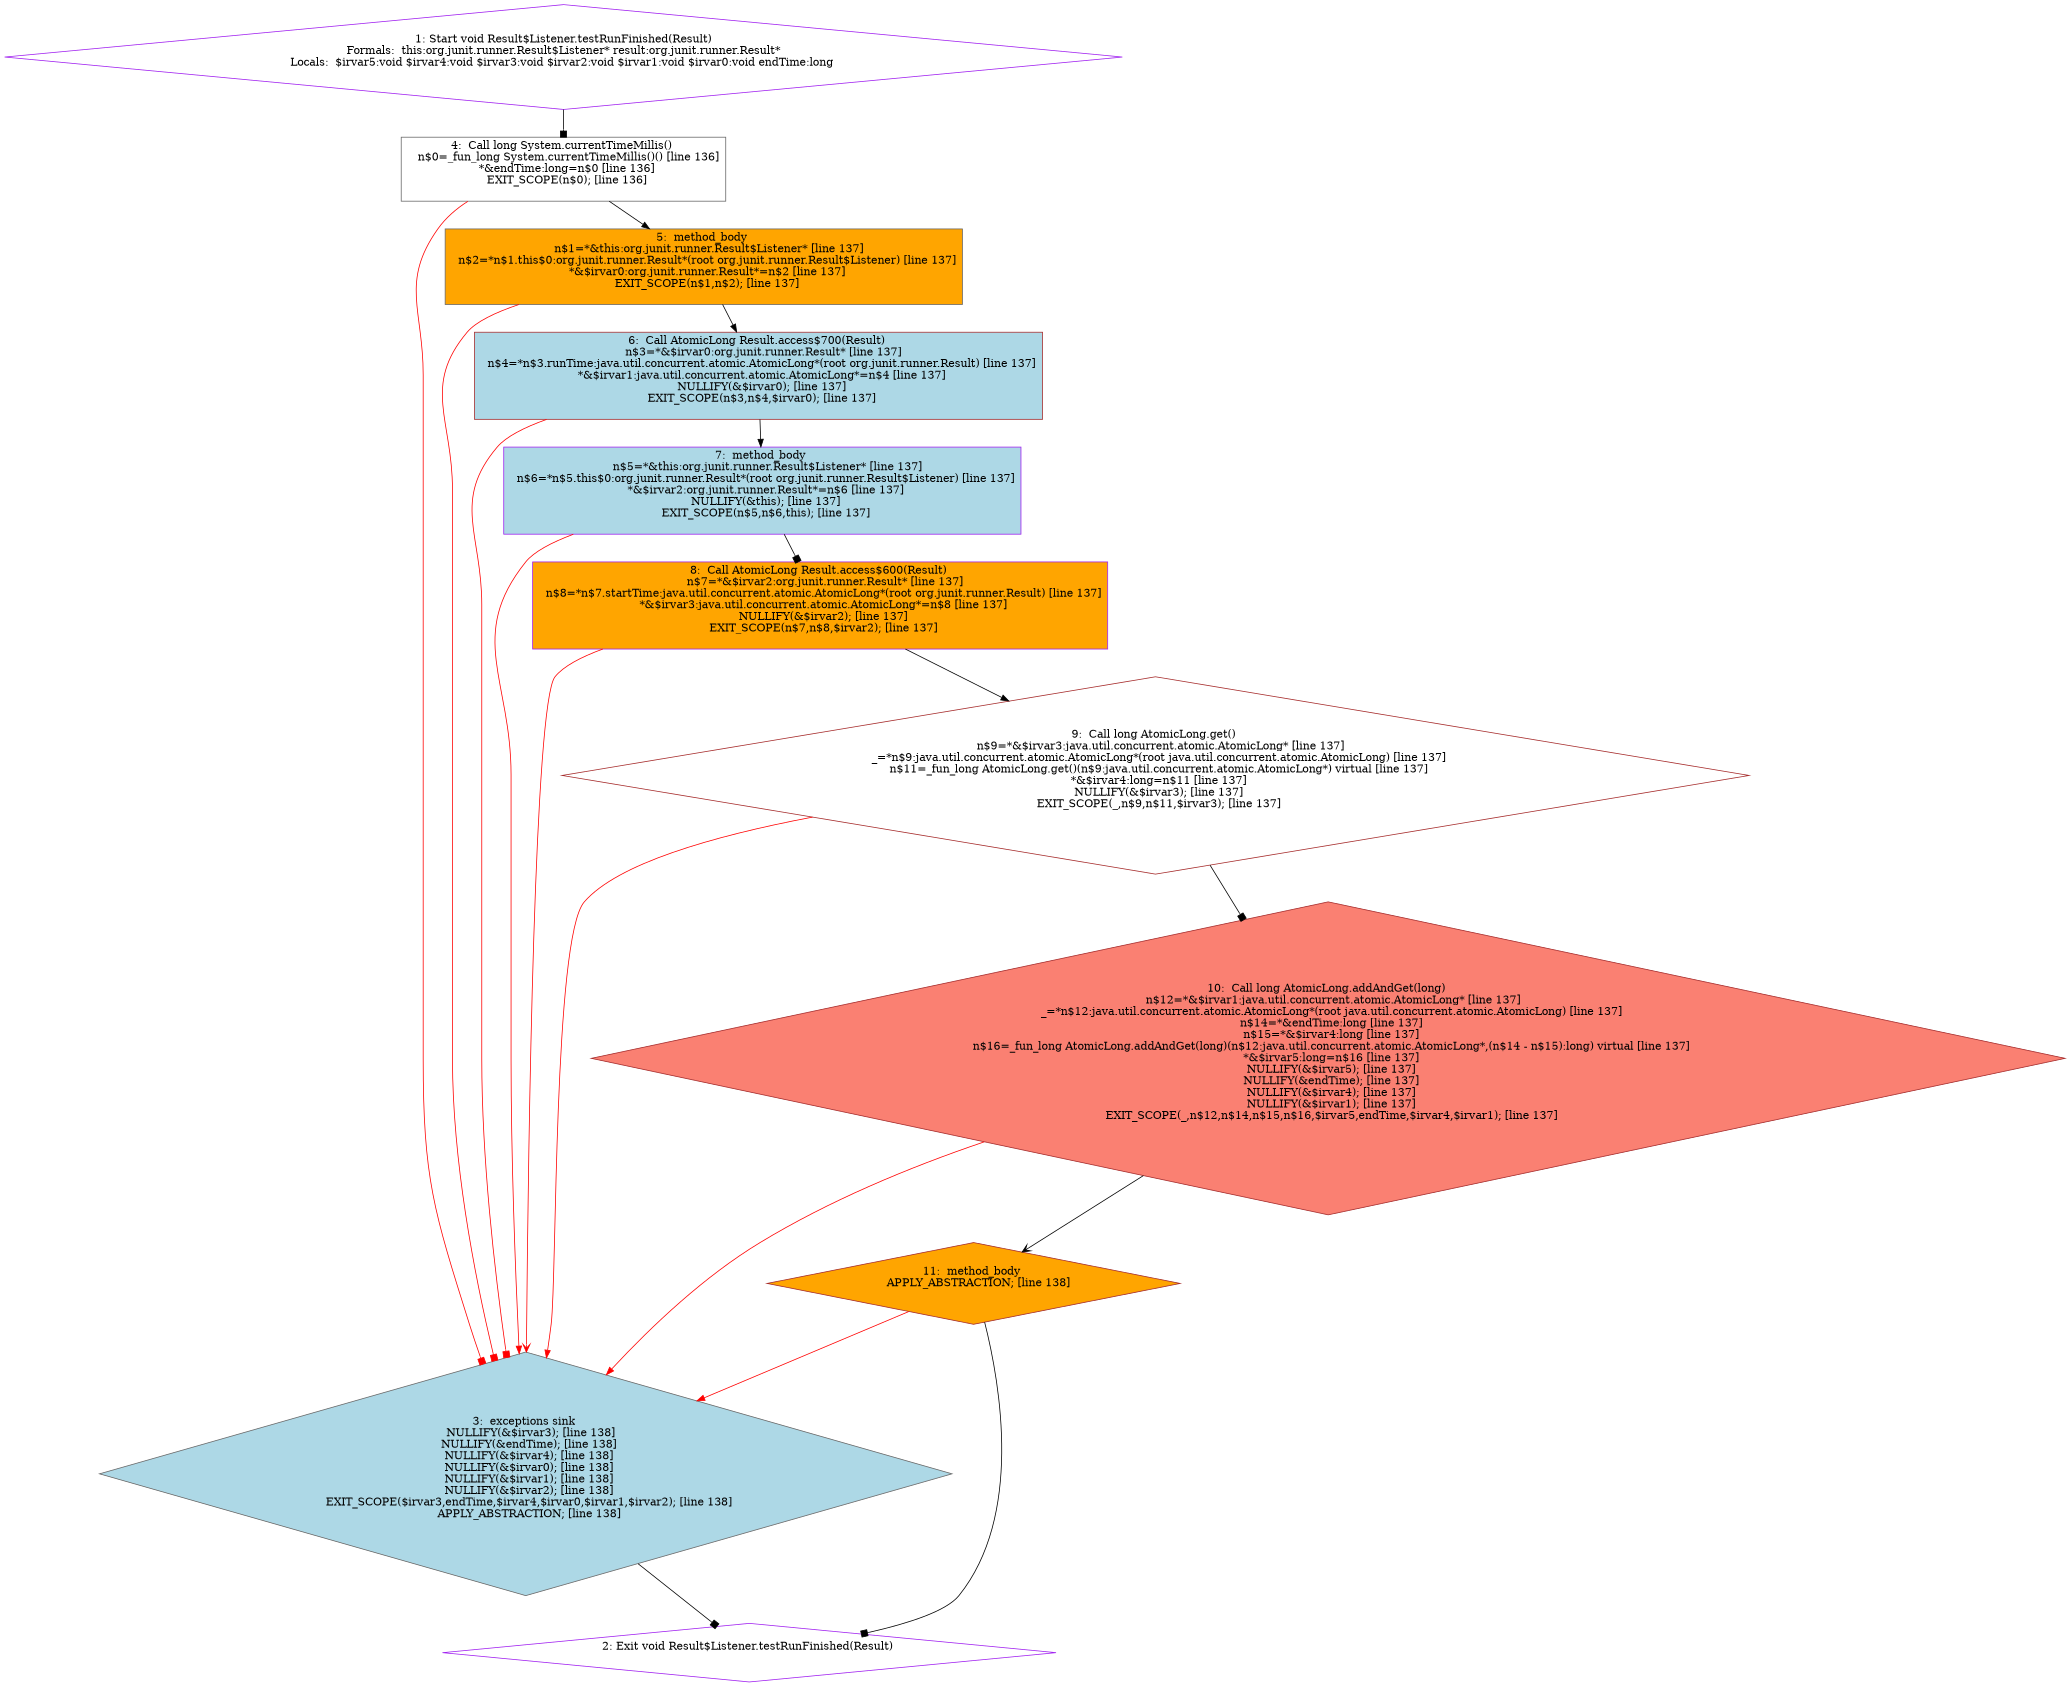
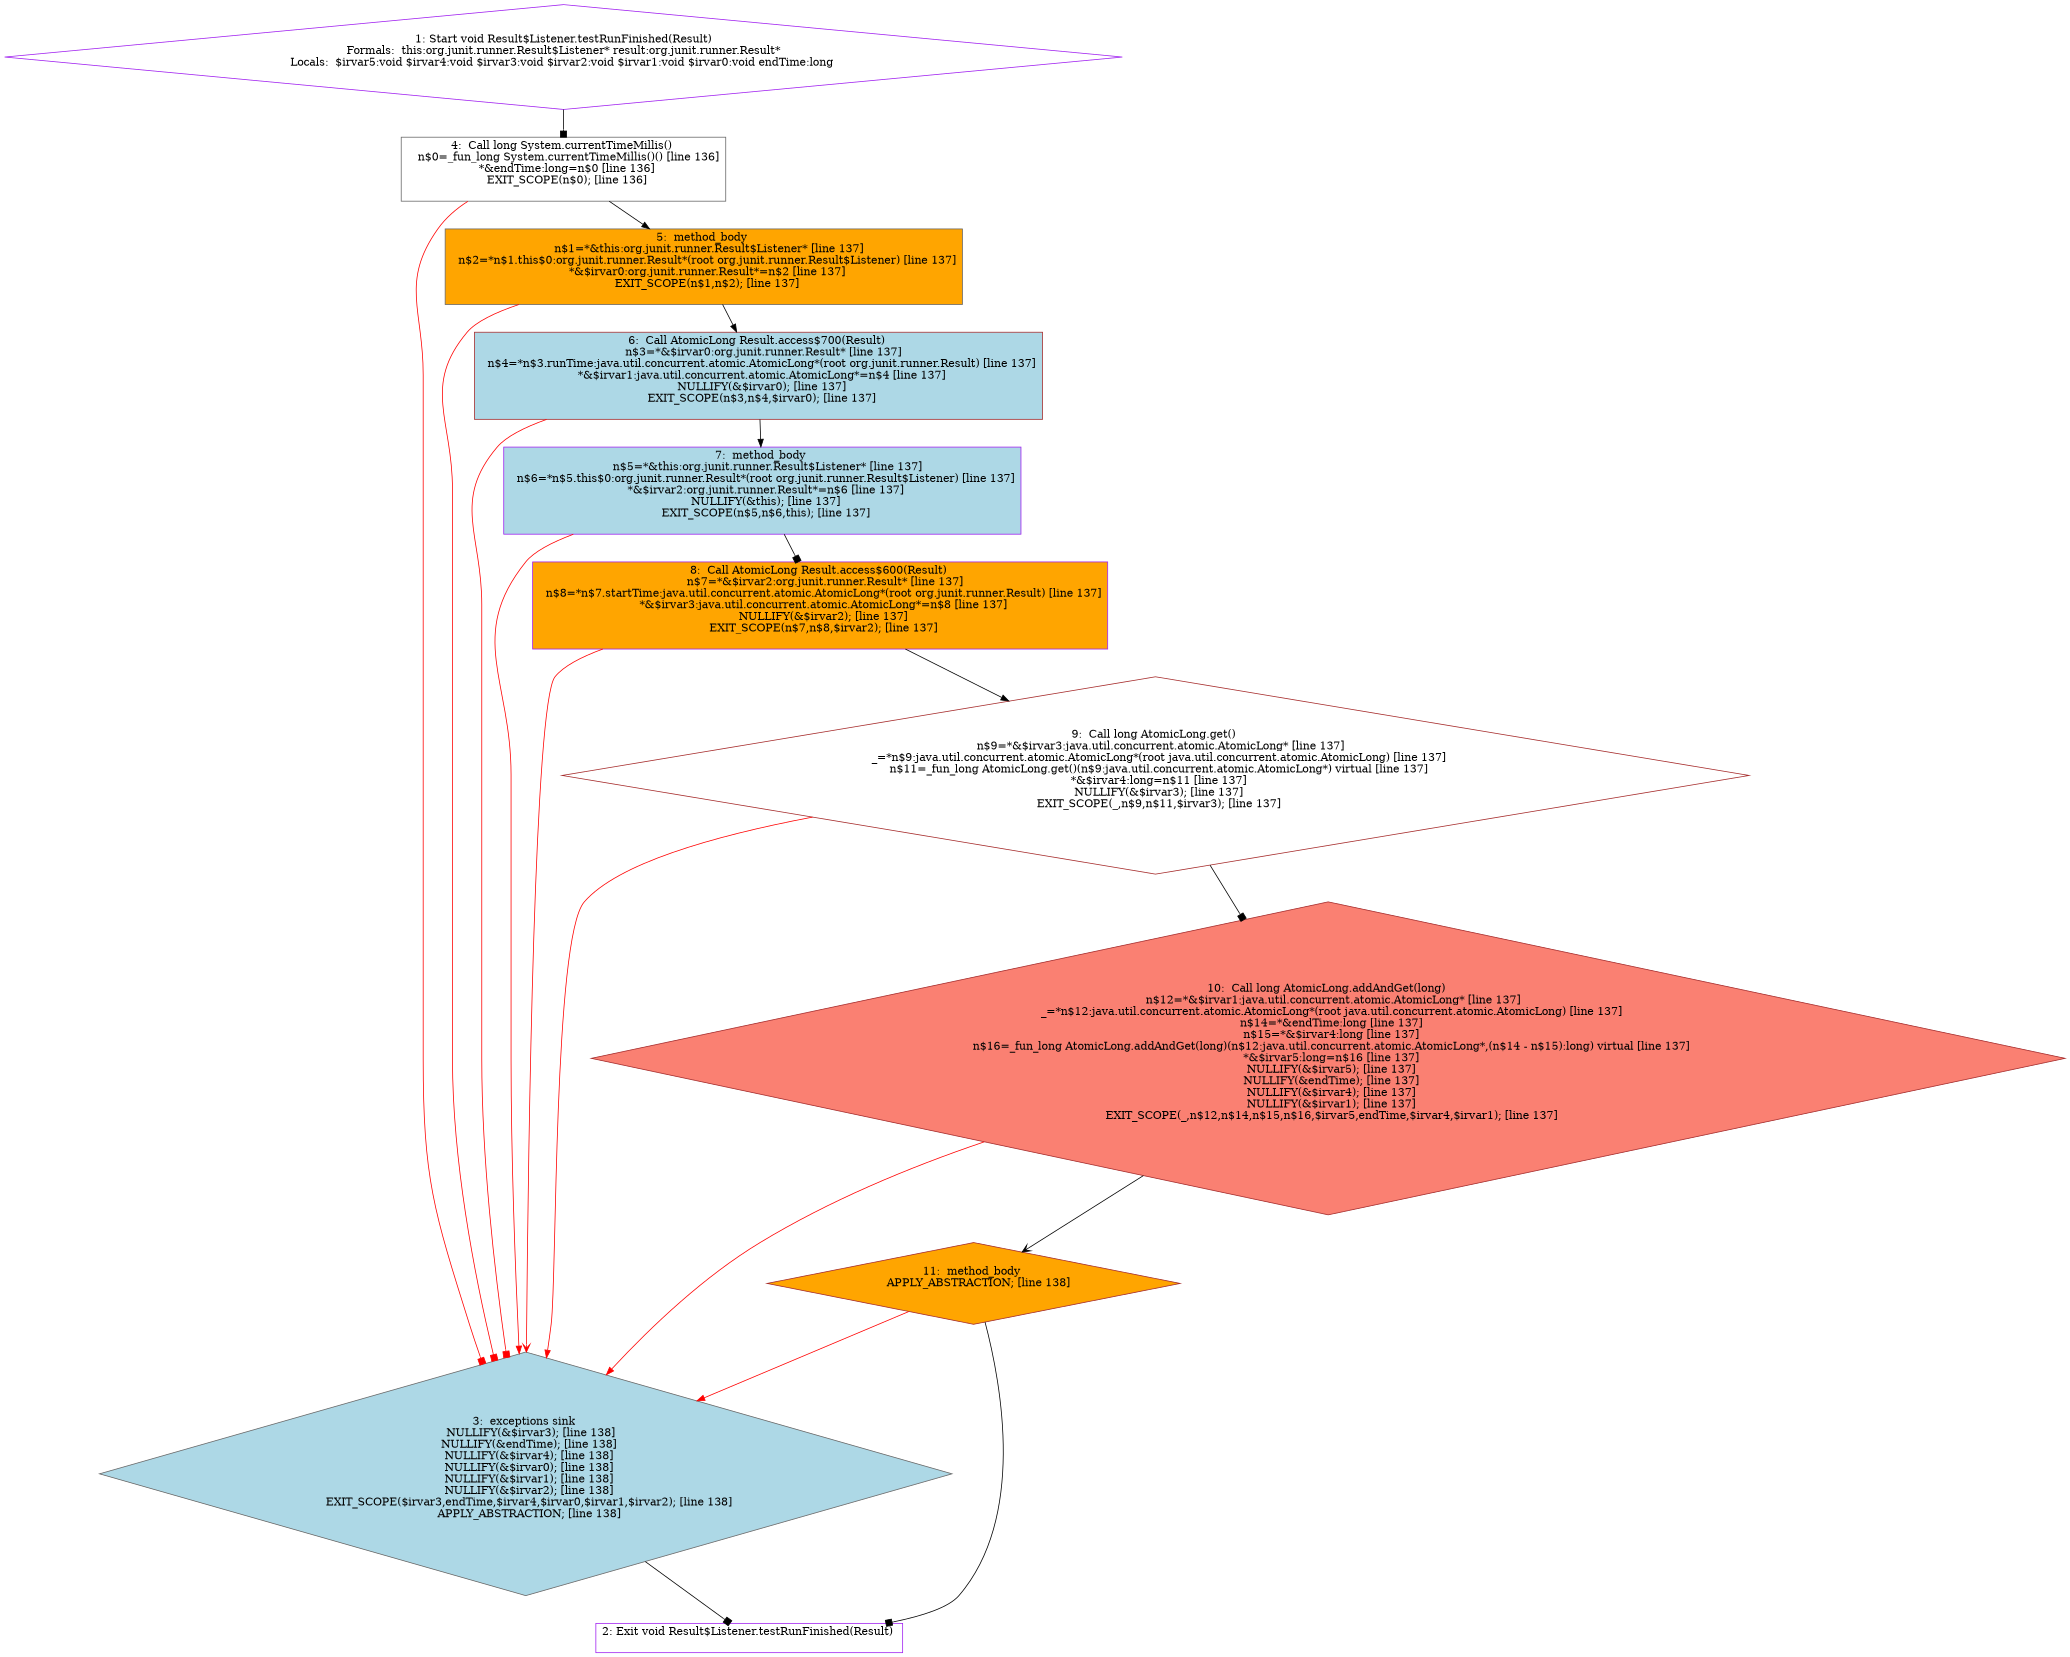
(749, 1653) -> (749, 1638)
